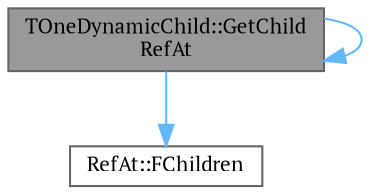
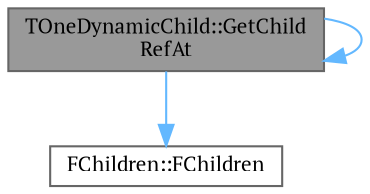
(166, 166) -> (166, 166)
